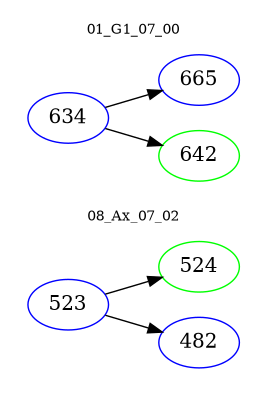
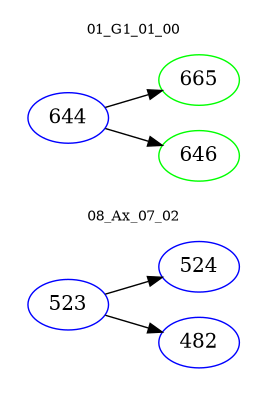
(134, 30) -> (134, 30)
(199, 80) -> (199, 80)
(68, 118) -> (68, 118)
(199, 156) -> (199, 156)
(199, 267) -> (199, 267)
